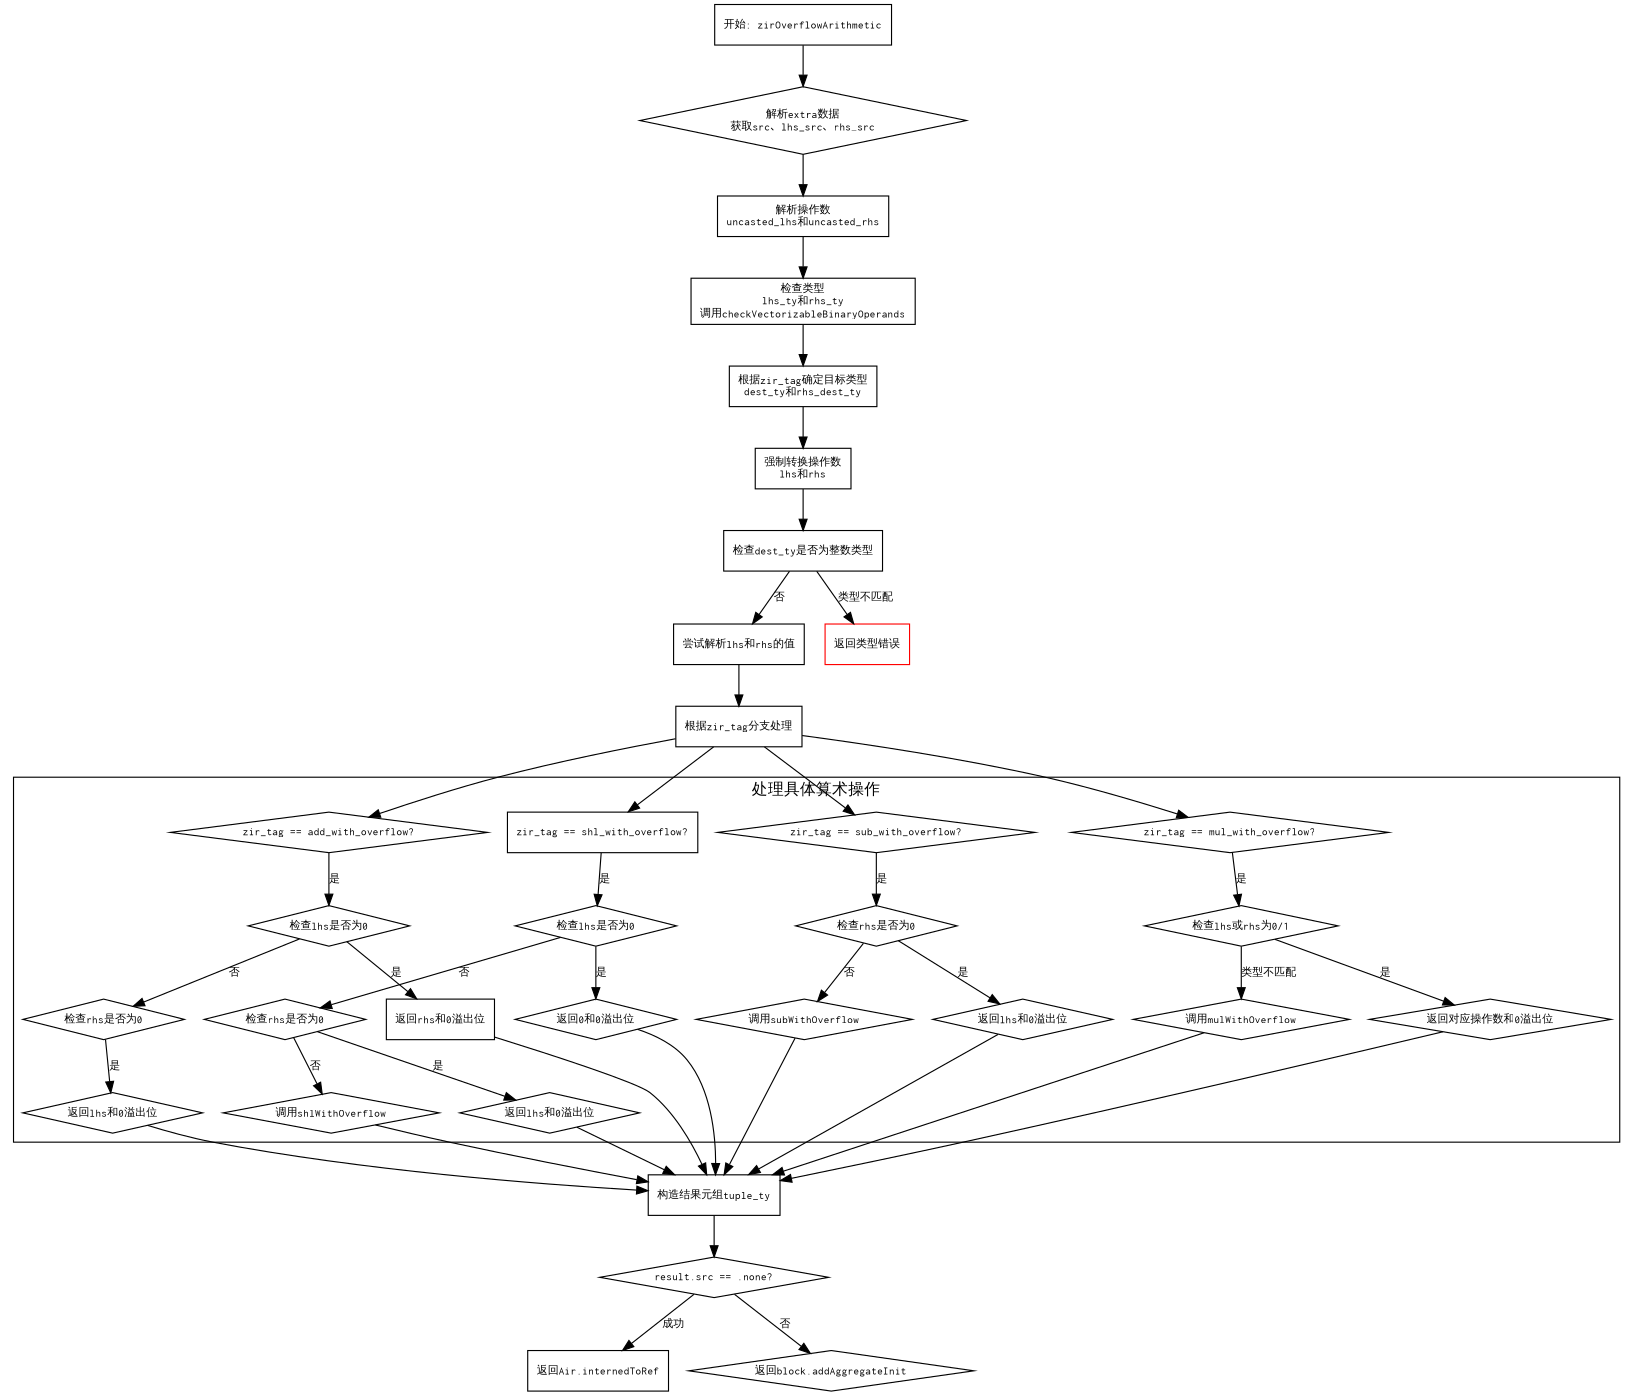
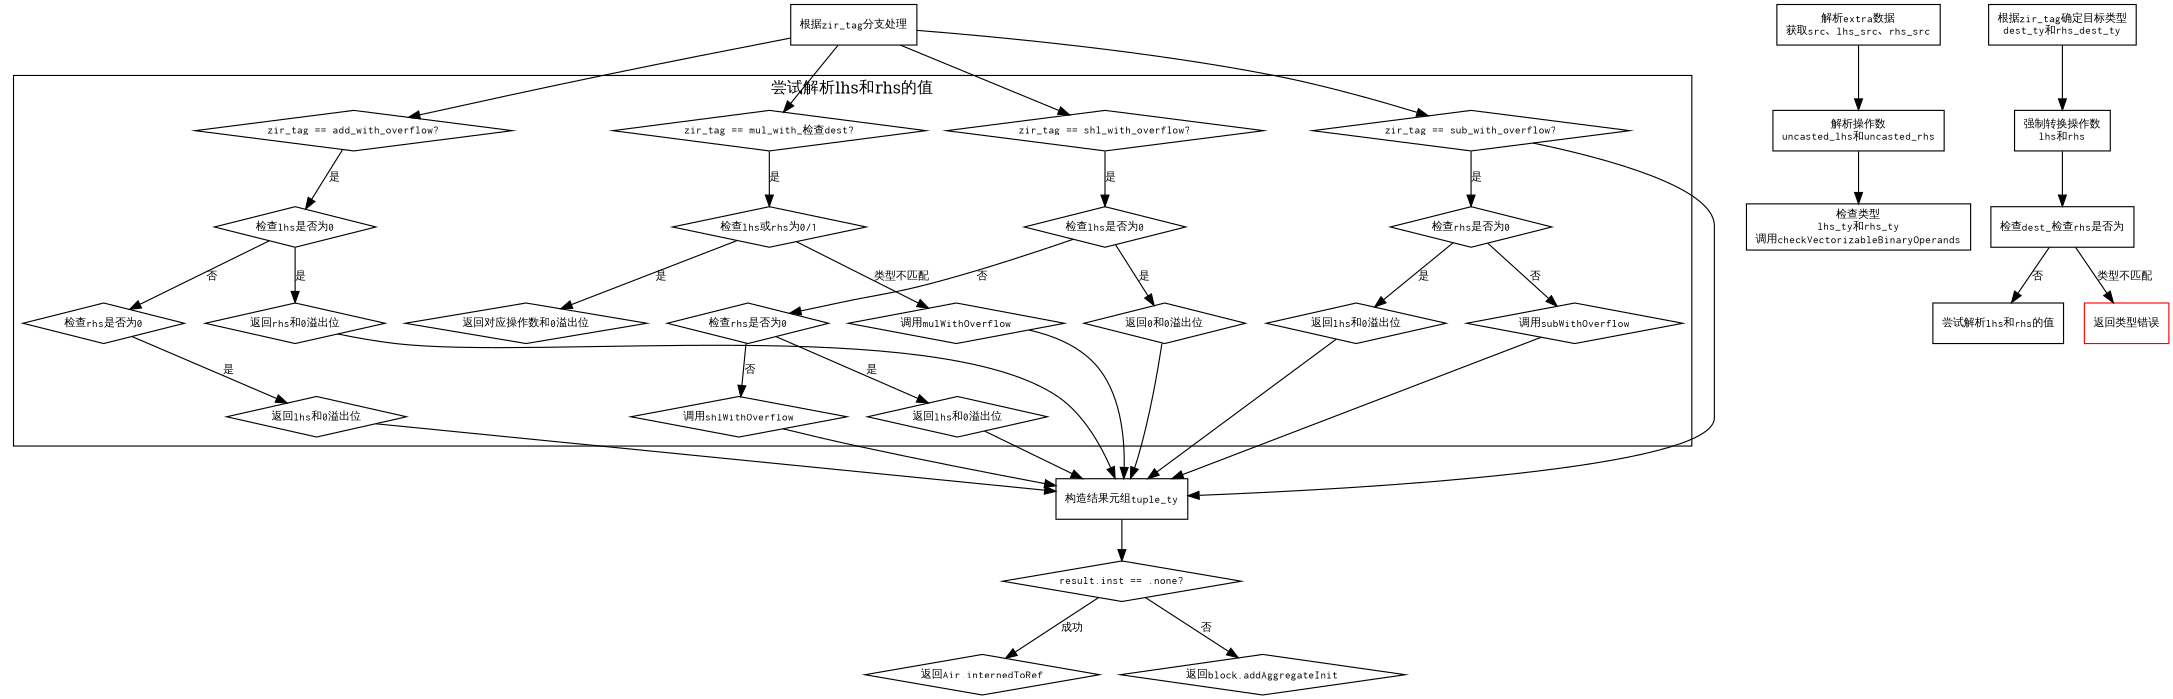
(803, 25) -> none
(803, 121) -> (1859, 25)
(803, 339) -> none
(803, 551) -> (2062, 227)
(739, 680) -> none
(817, 790) -> (853, 88)
(603, 832) -> (1105, 131)
(1230, 832) -> (769, 131)
(440, 1019) -> (295, 323)
(1118, 1107) -> (1638, 455)
(714, 1277) -> (1122, 581)
(598, 1371) -> (982, 675)
